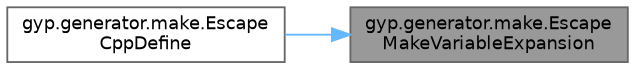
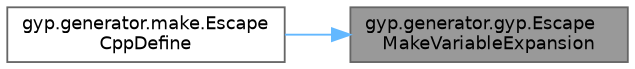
(489, 35) -> (489, 35)
